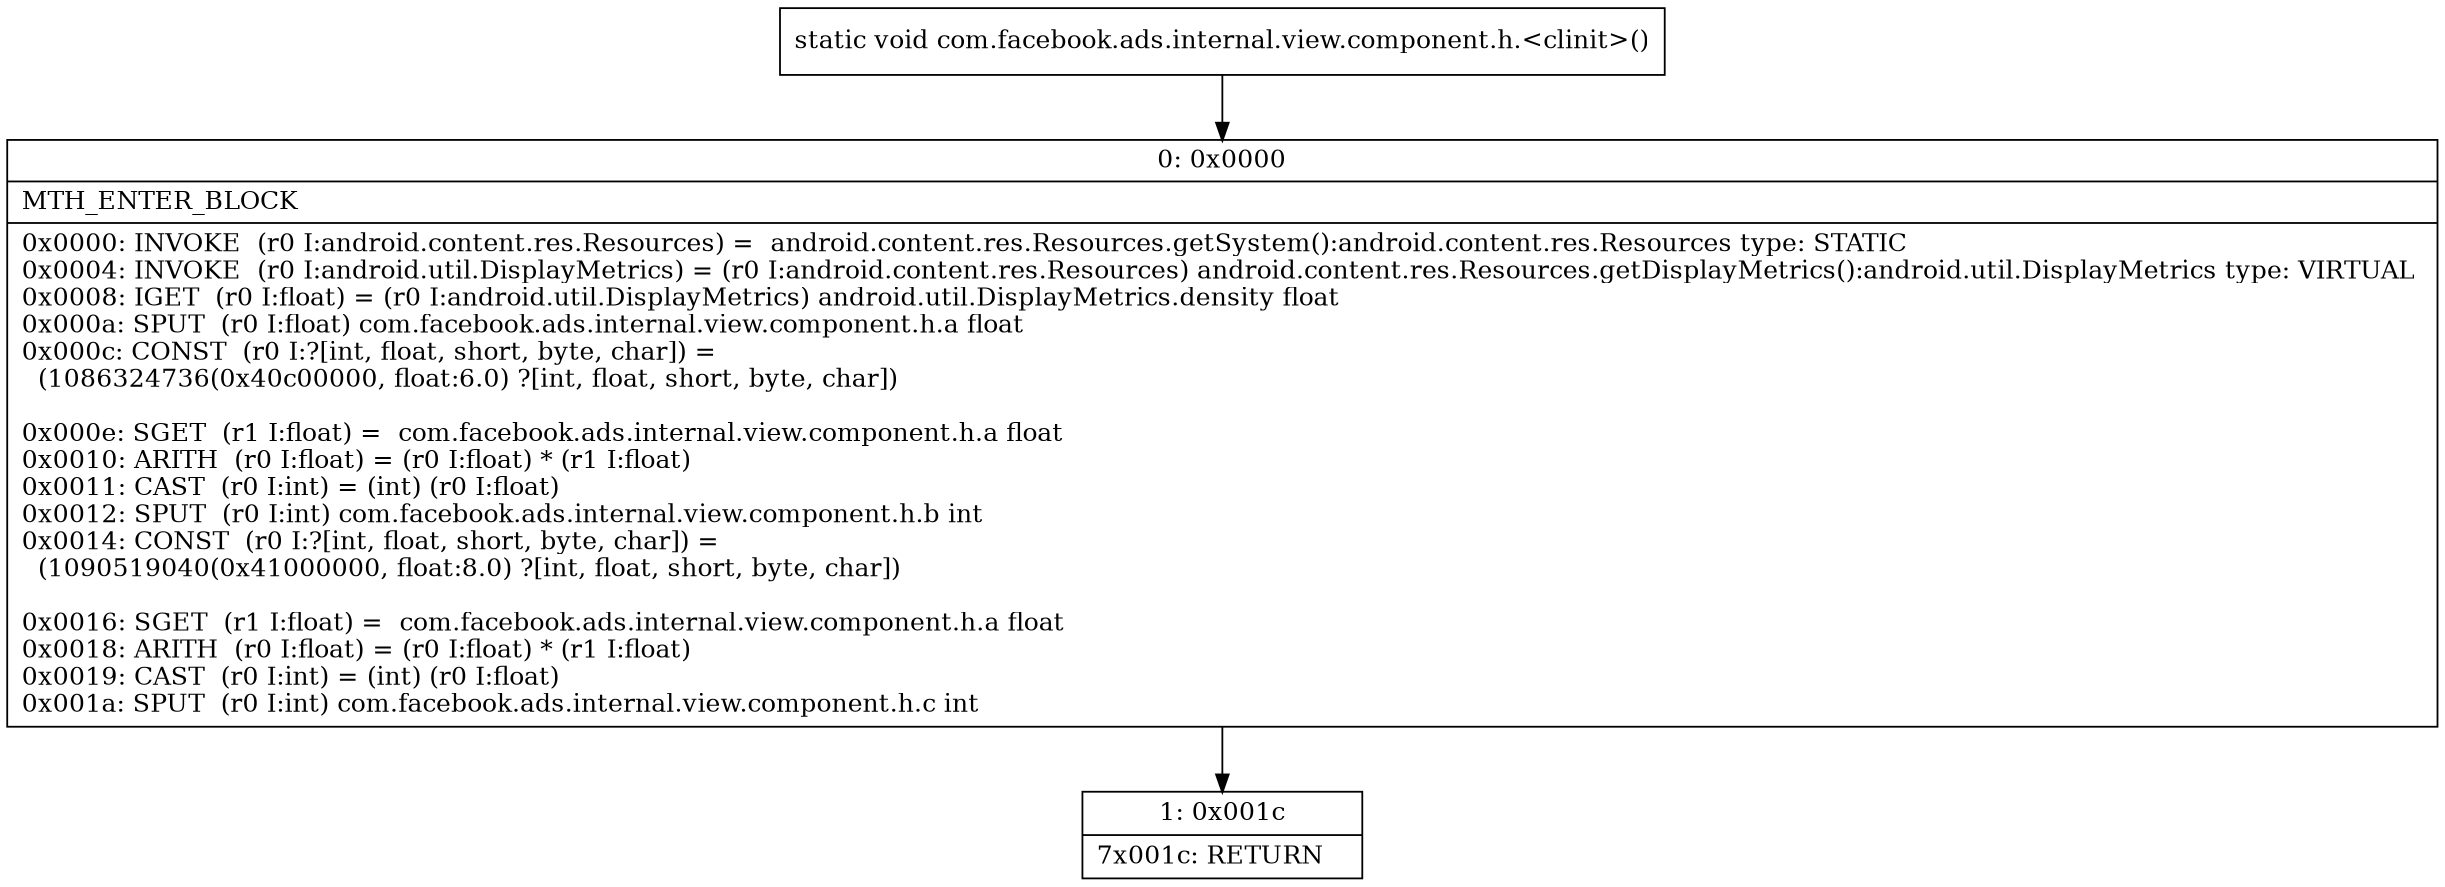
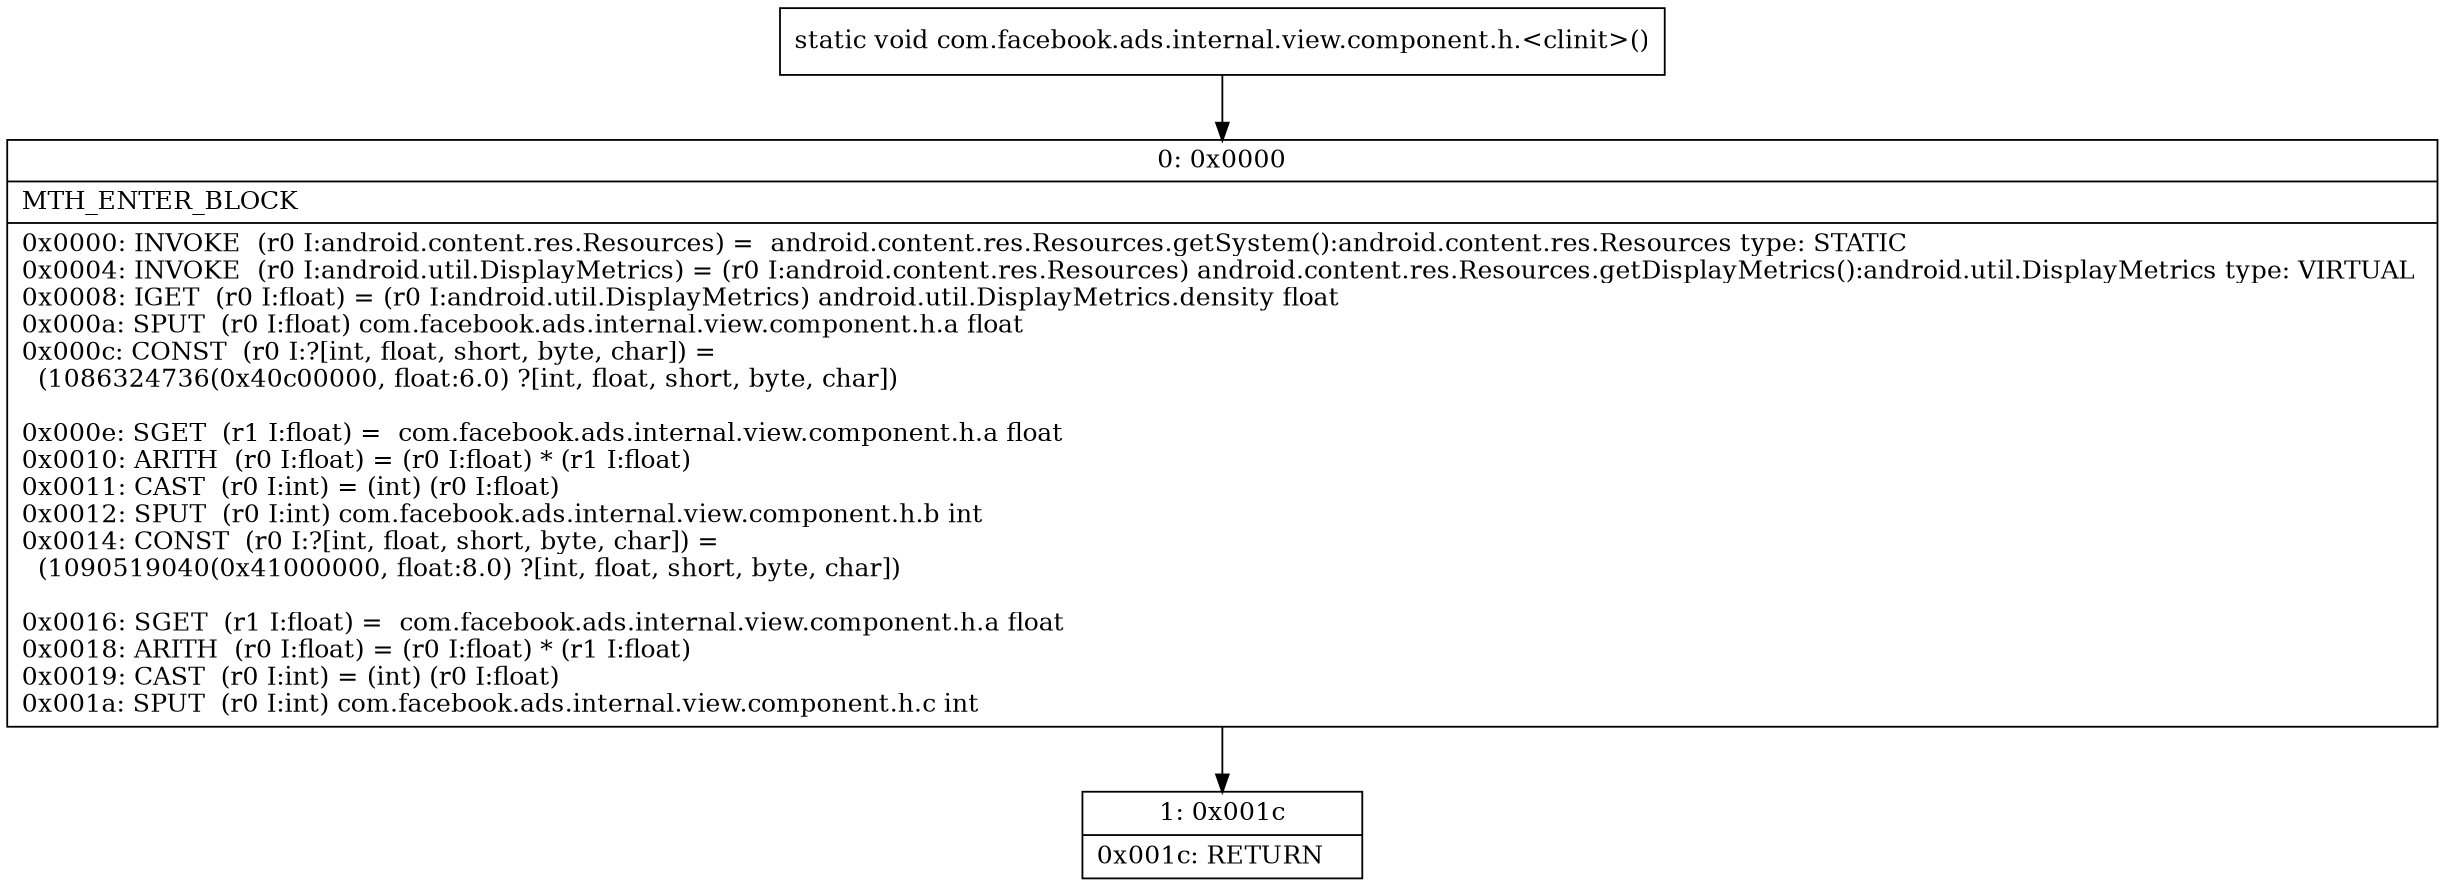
(1222, 856) -> (1222, 856)
